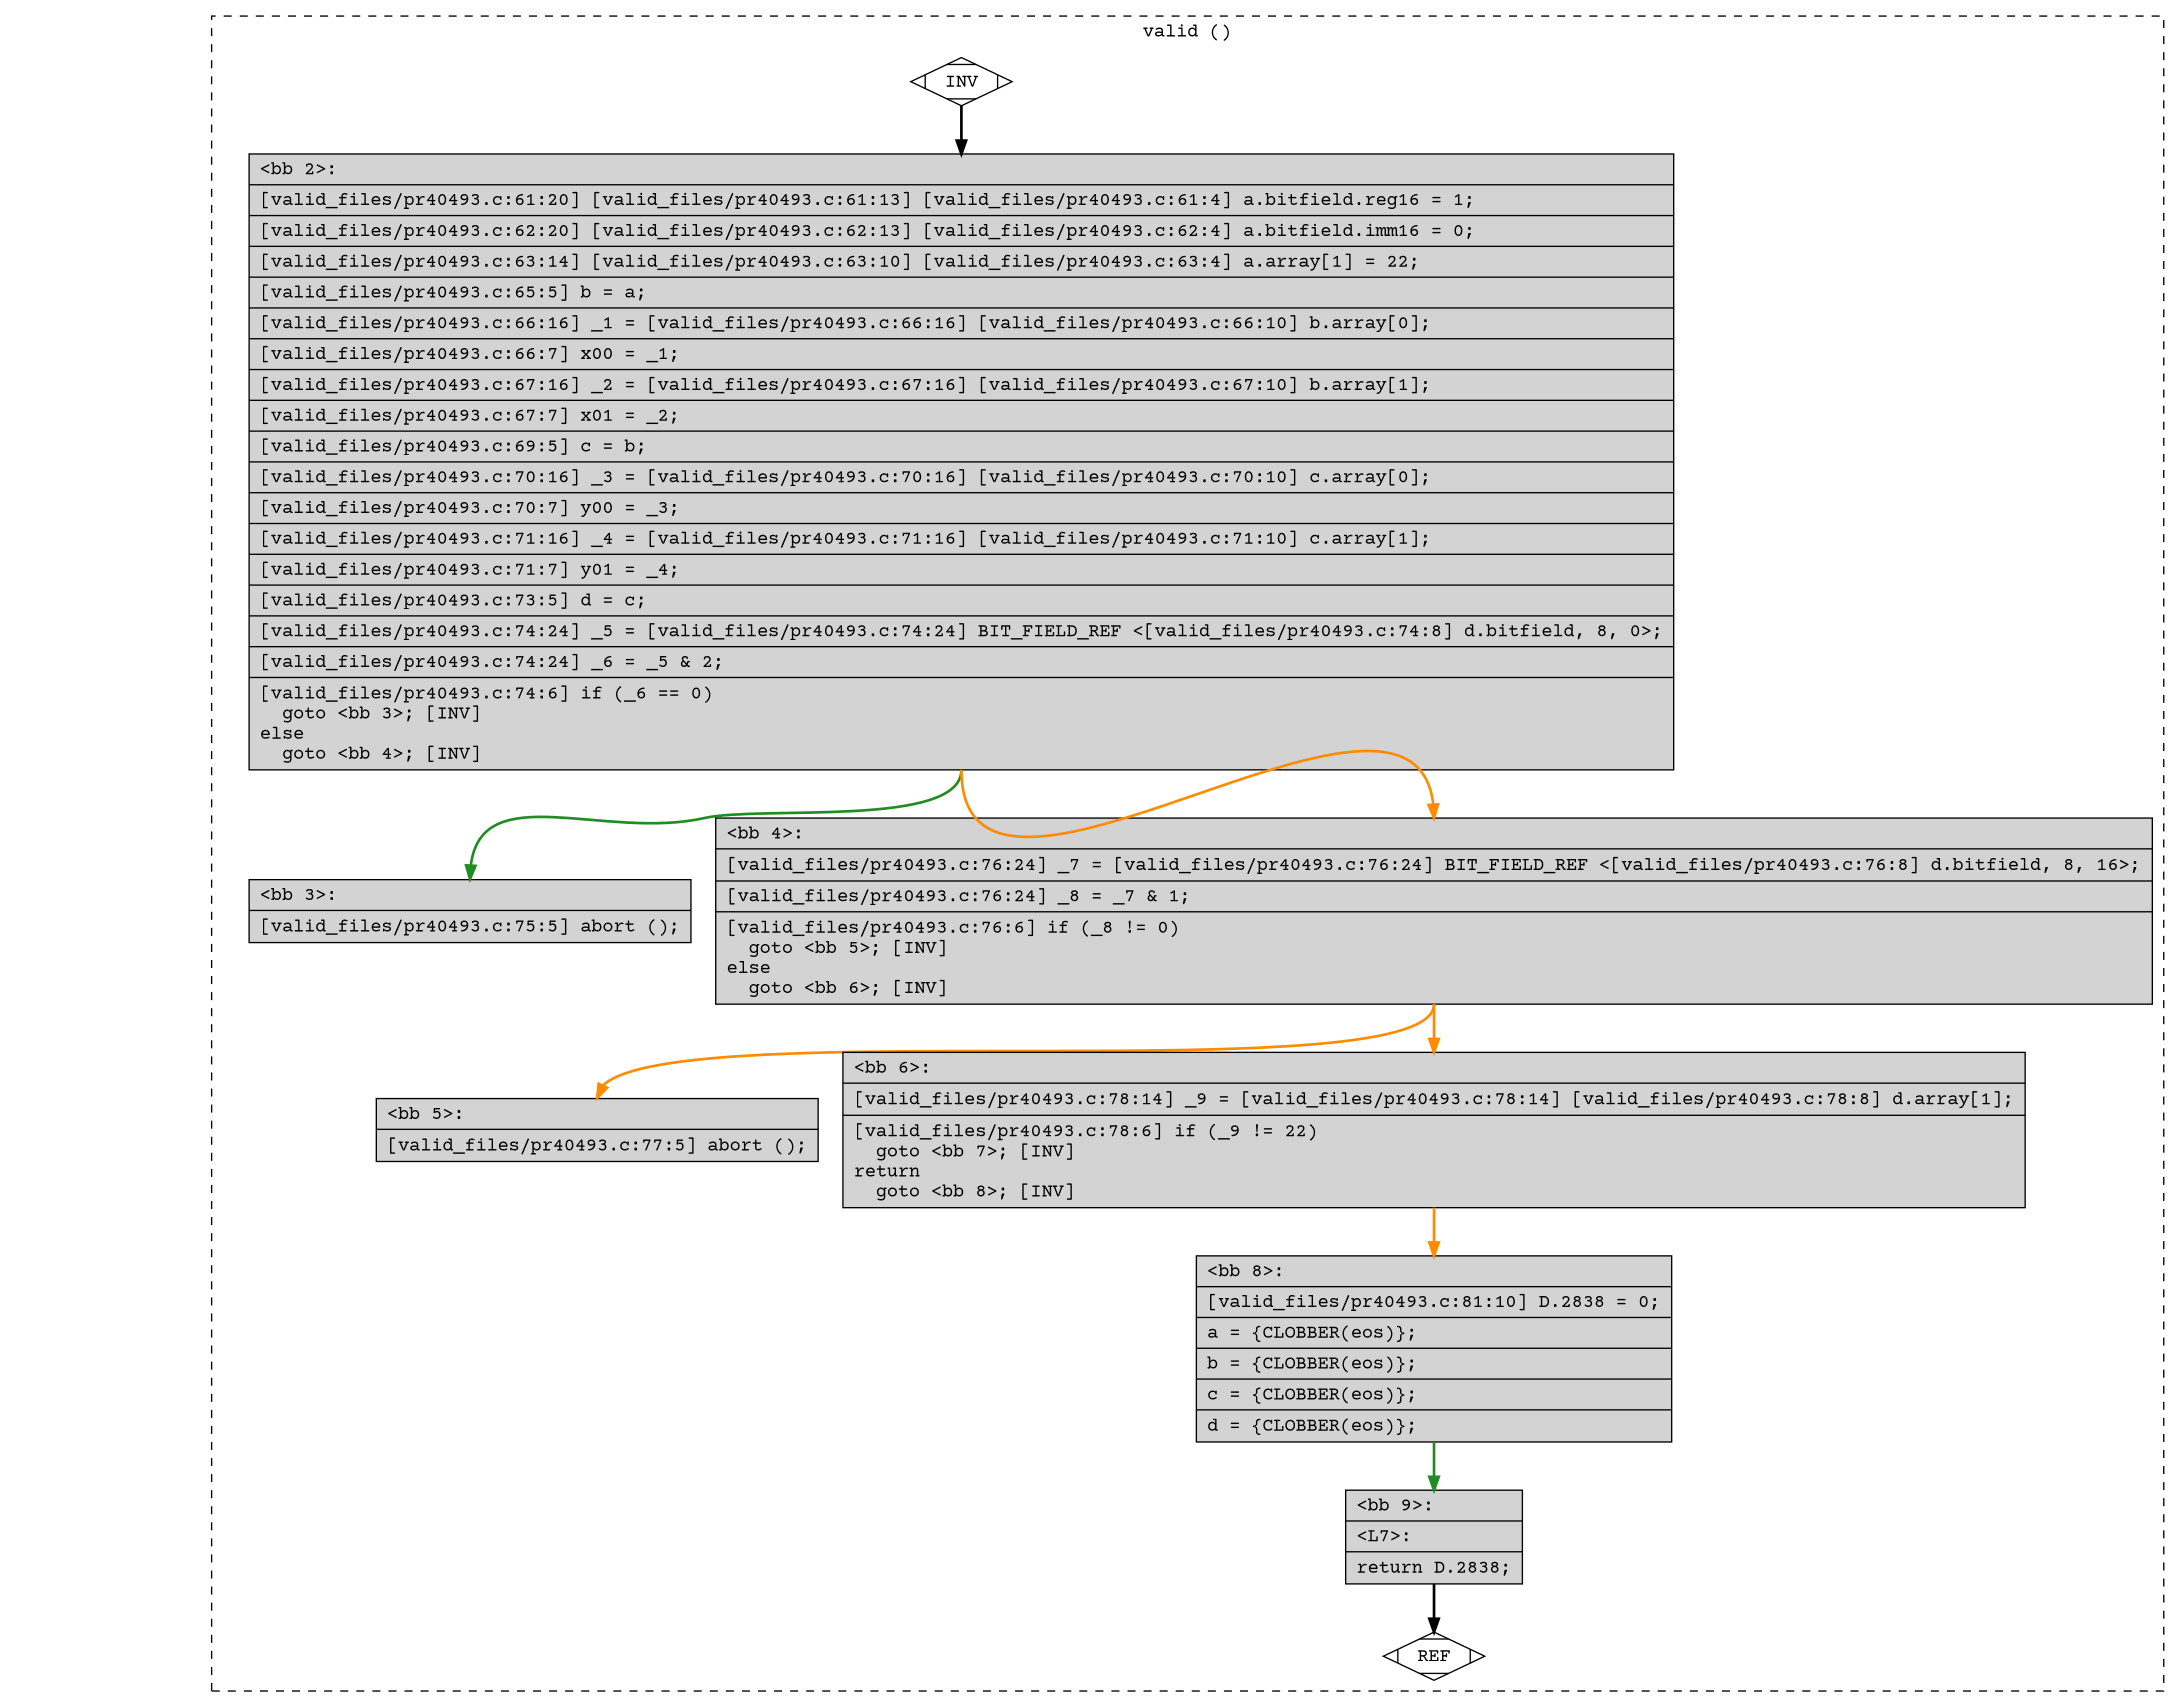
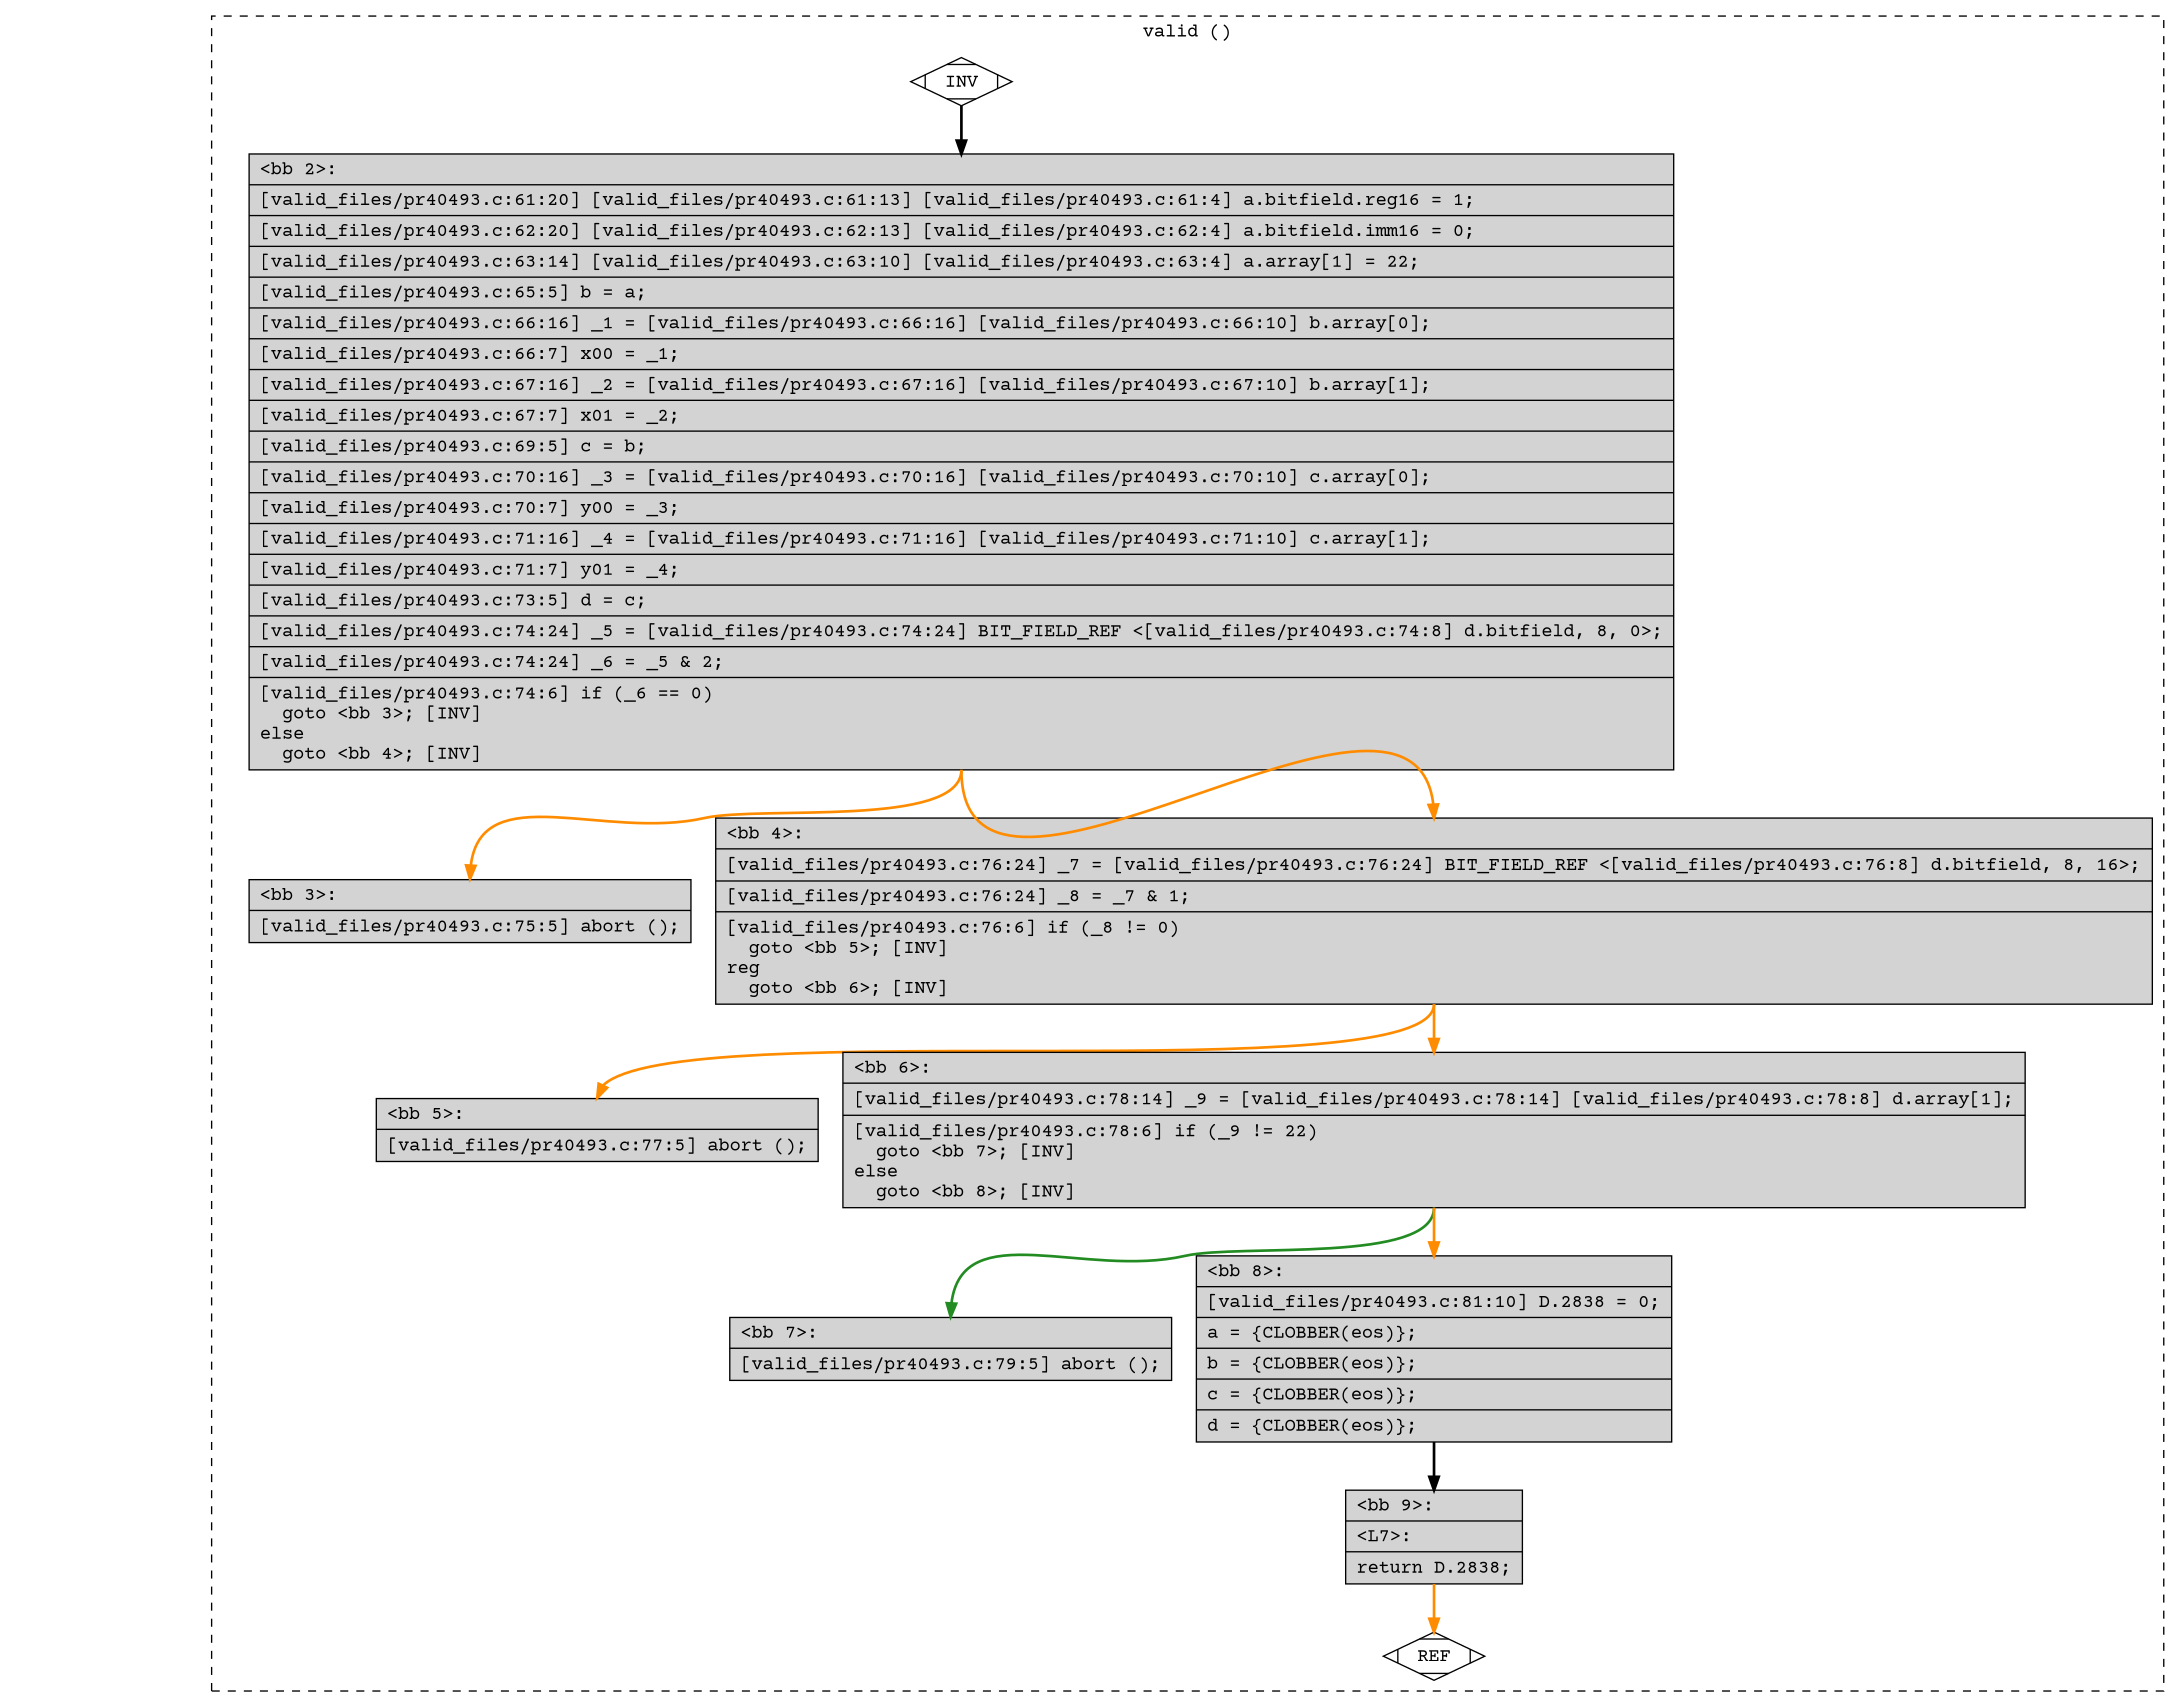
(711, 817) -> (711, 817)
(749, 967) -> (743, 967)
(887, 1171) -> (876, 1171)
none -> (951, 1349)
(1434, 1459) -> (1434, 1459)
(1434, 1601) -> (1434, 1601)
